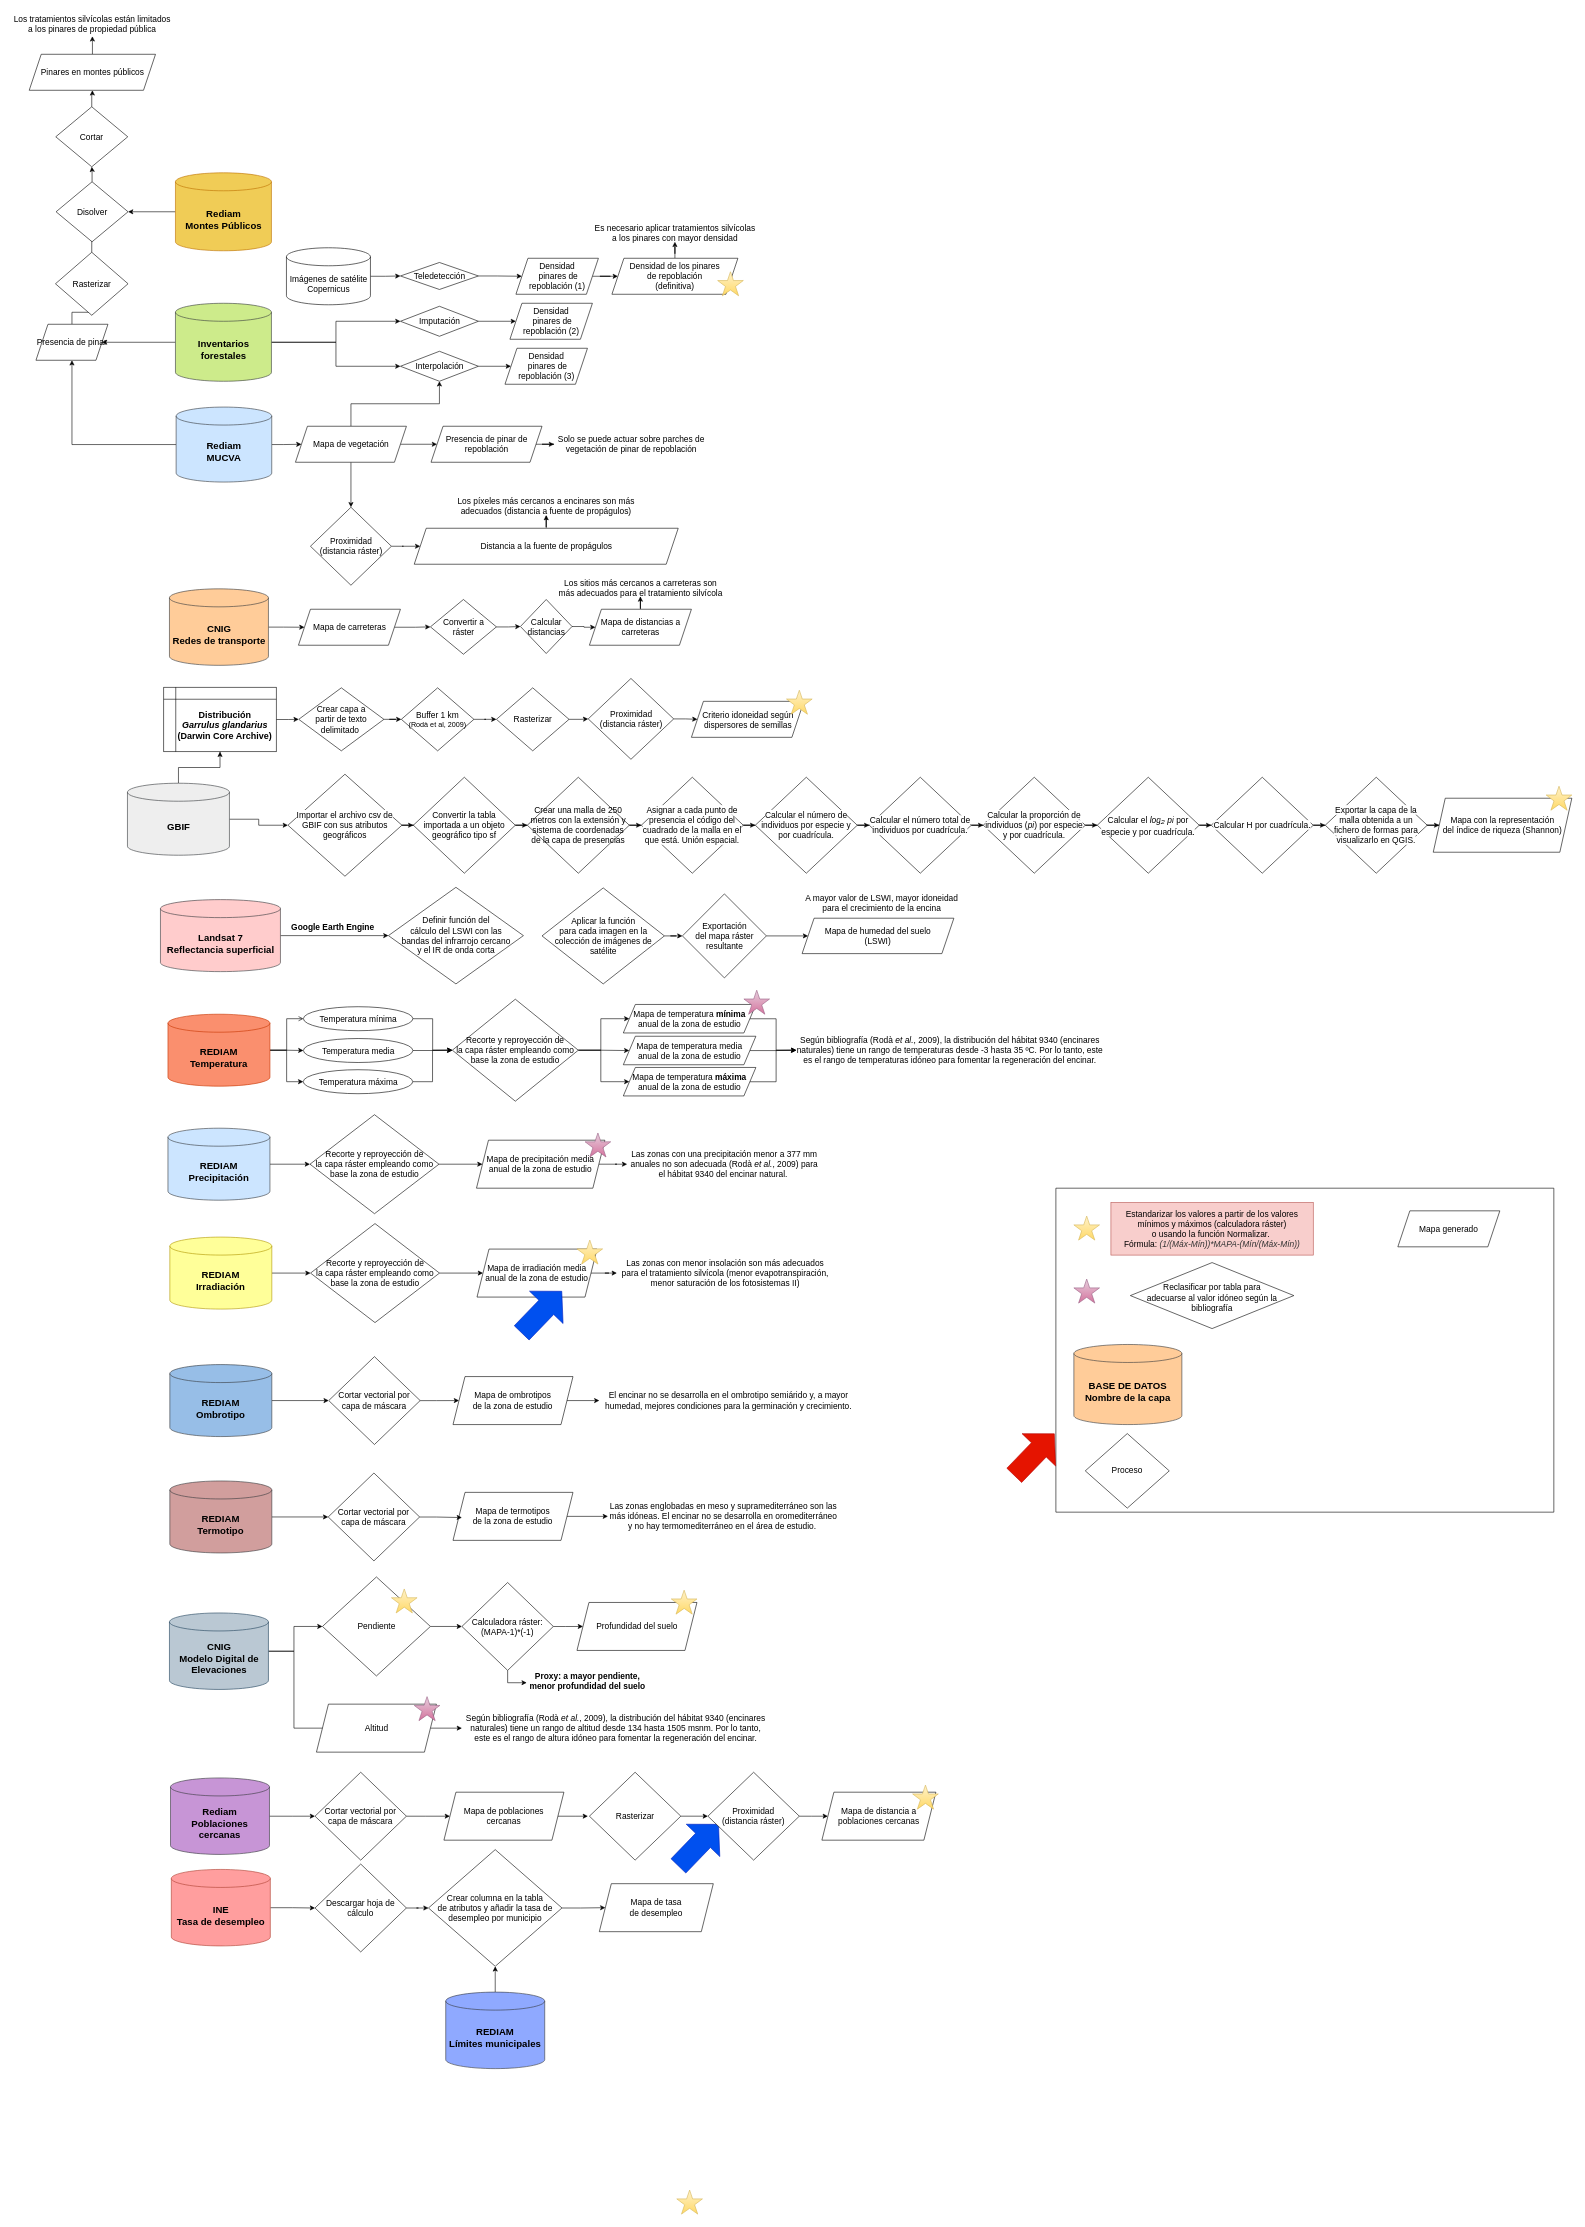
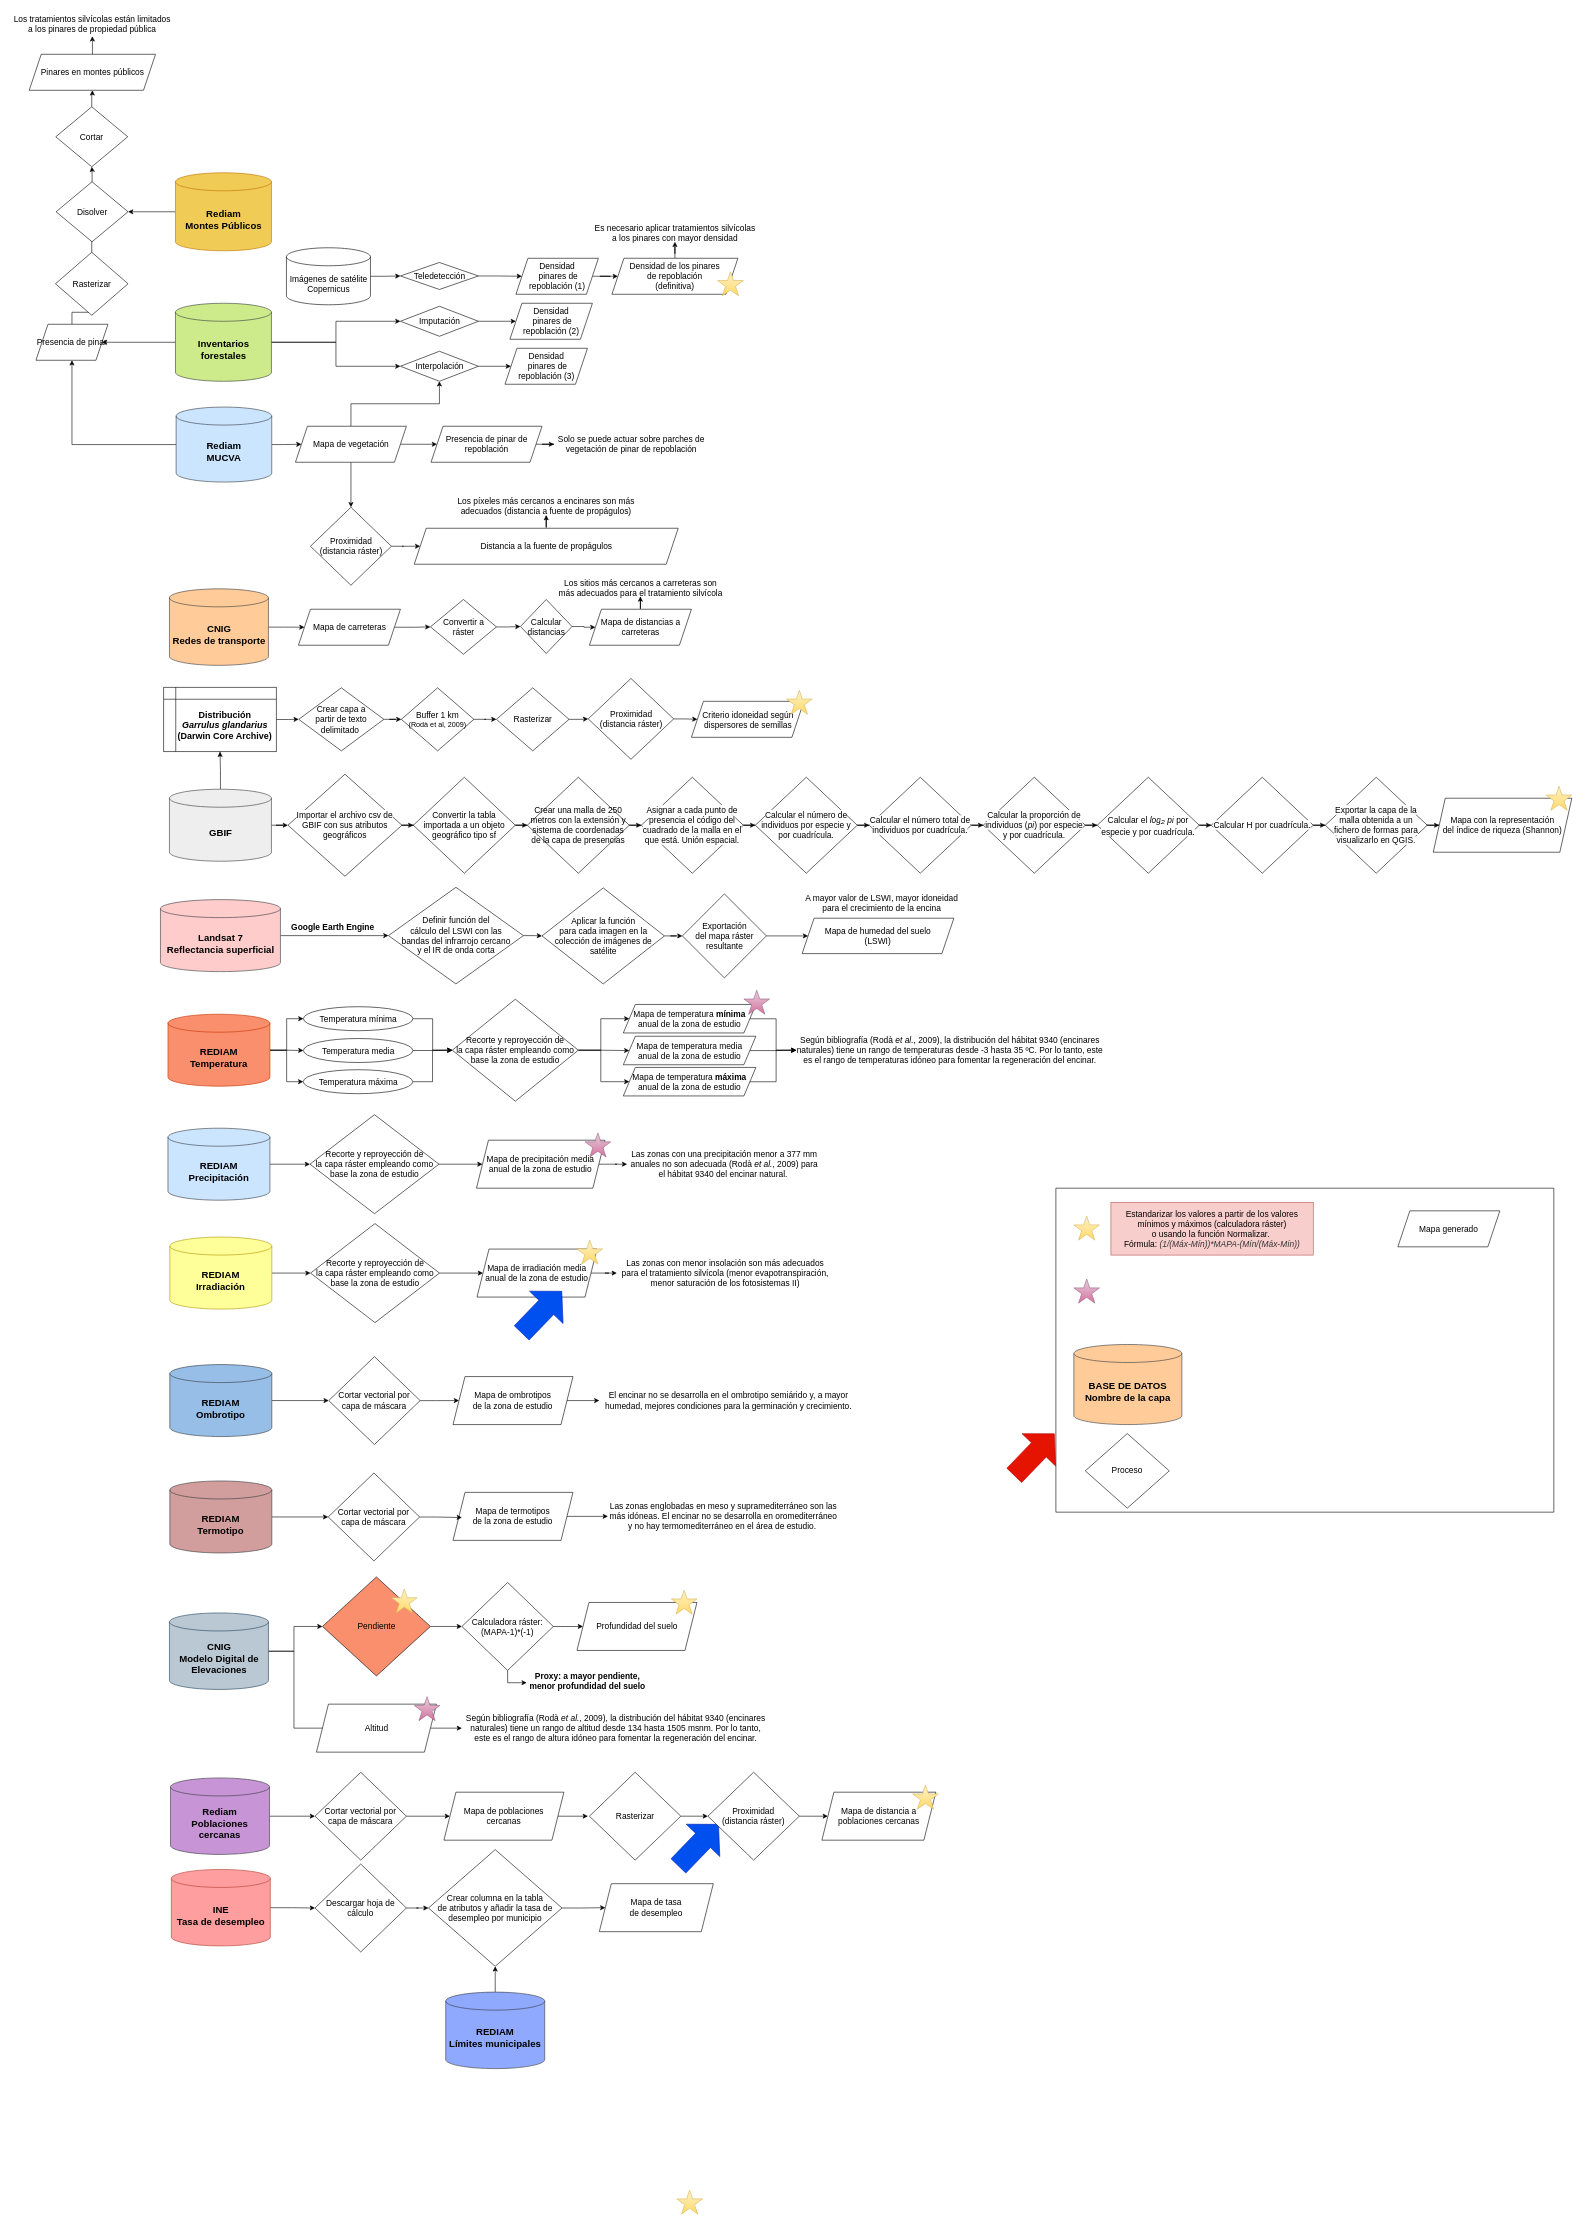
(178, 819) -> (220, 825)
none -> (530, 936)
(299, 1019) -> (297, 1019)
(1212, 1296) -> none
(376, 1627) -> (376, 1627)
